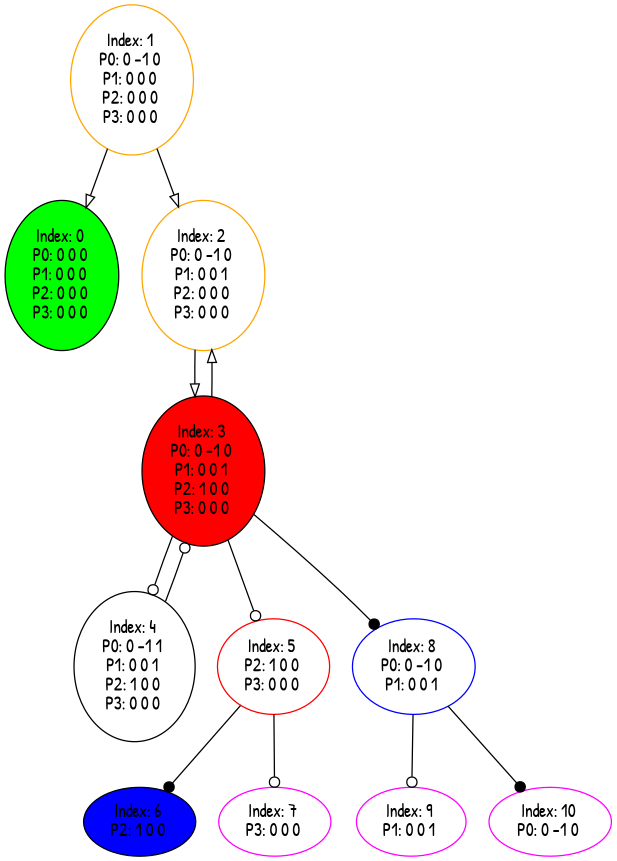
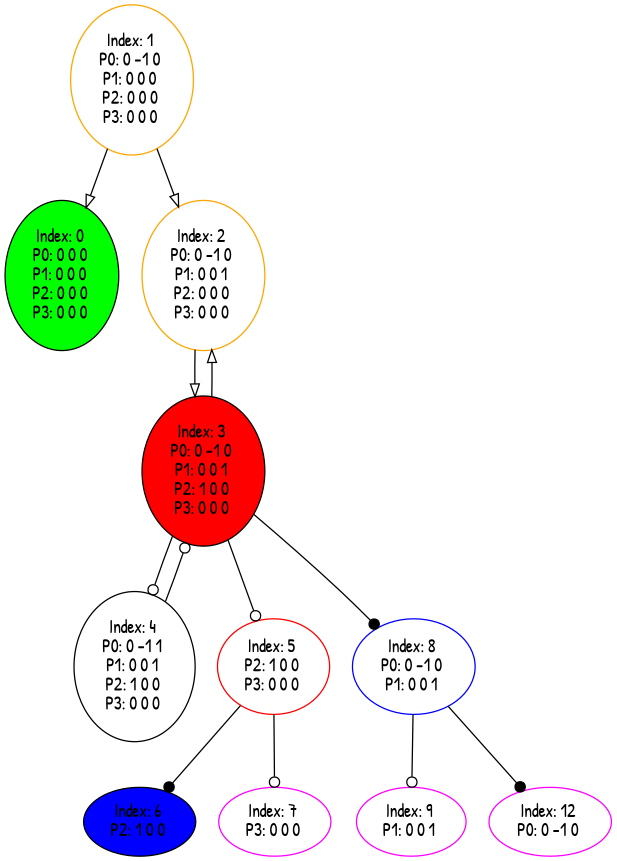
(550, 822) -> (550, 822)
